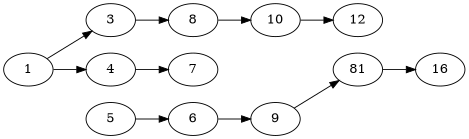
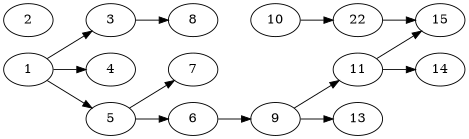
none -> (28, 20)
(230, 20) -> none
(358, 20) -> (358, 20)
none -> (440, 20)
(147, 70) -> (148, 97)
(358, 70) -> (358, 70)
(440, 70) -> (440, 70)
none -> (66, 92)
none -> (358, 119)
